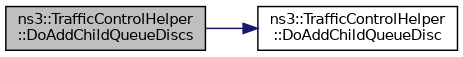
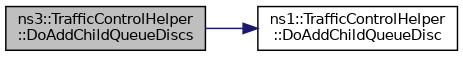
(358, 28) -> (358, 28)
